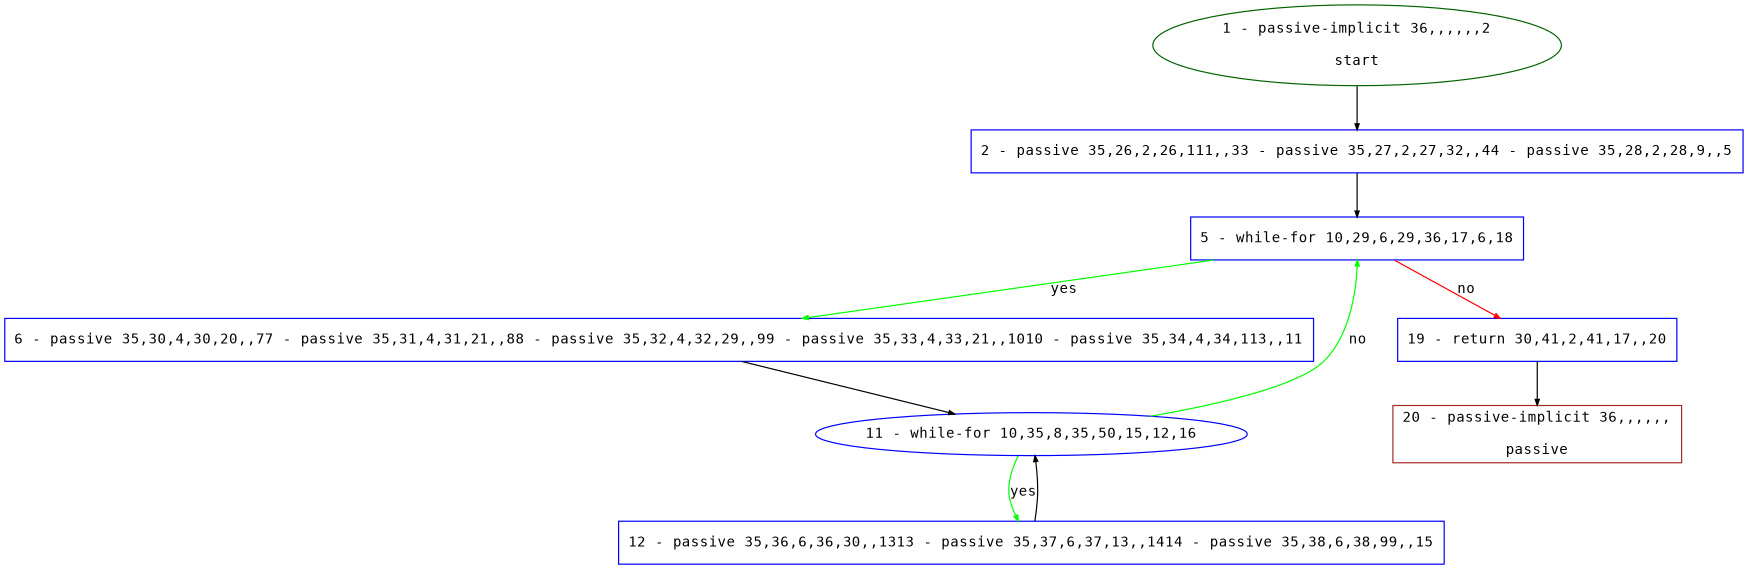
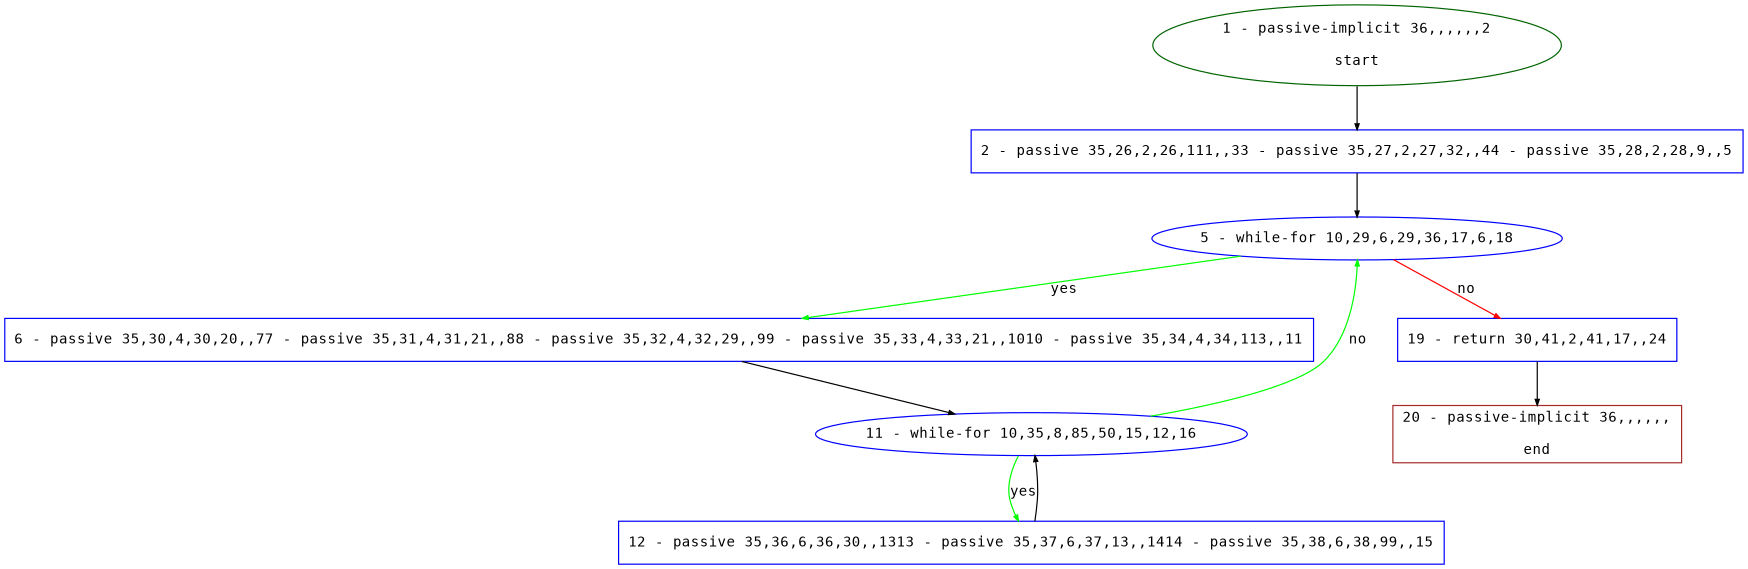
(1357, 238) -> (1357, 238)
(1537, 340) -> (1537, 340)
(1031, 434) -> (1031, 434)
(1537, 434) -> (1537, 434)
